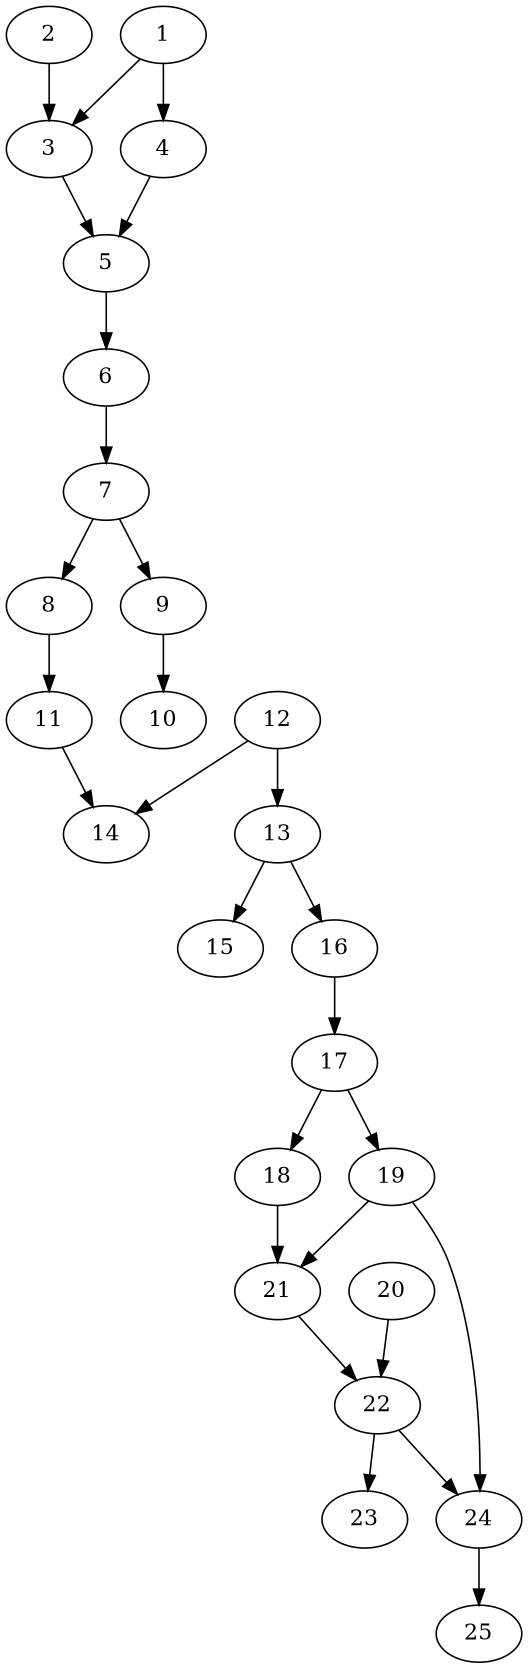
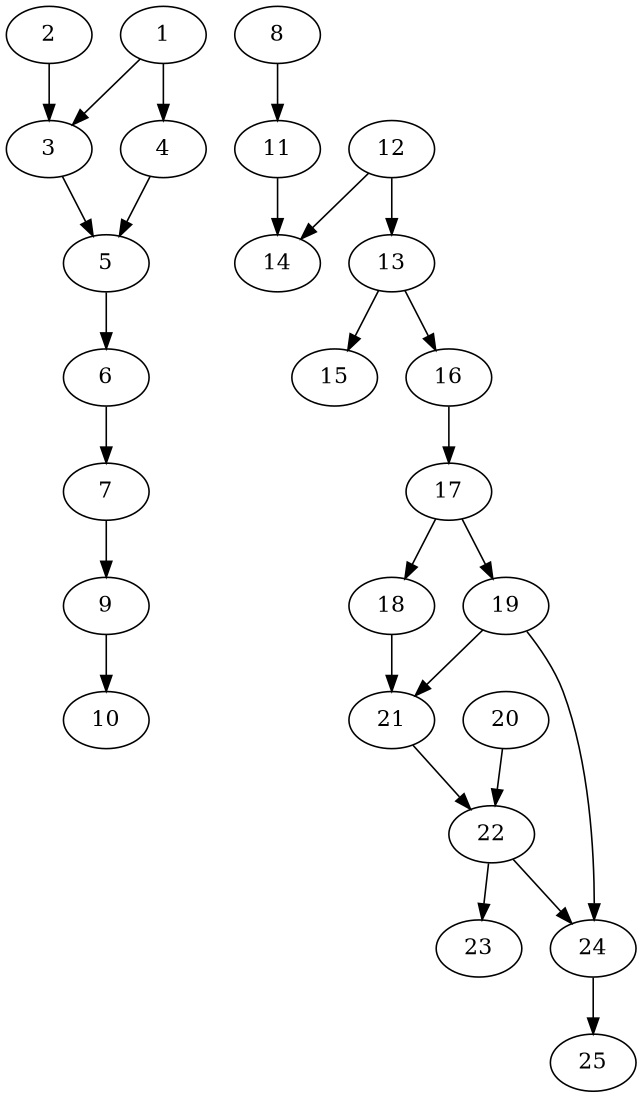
(81, 542) -> none
